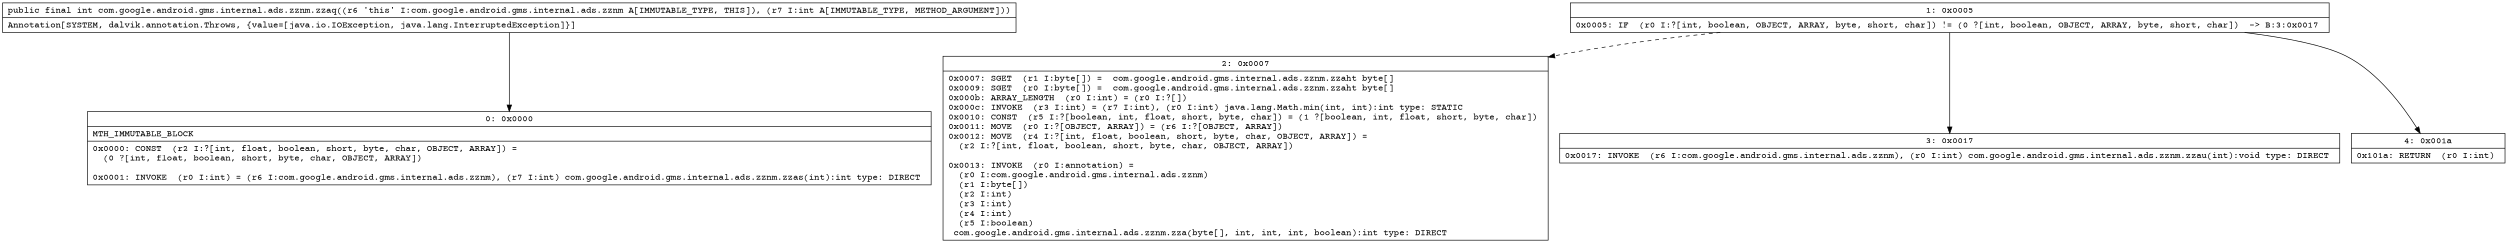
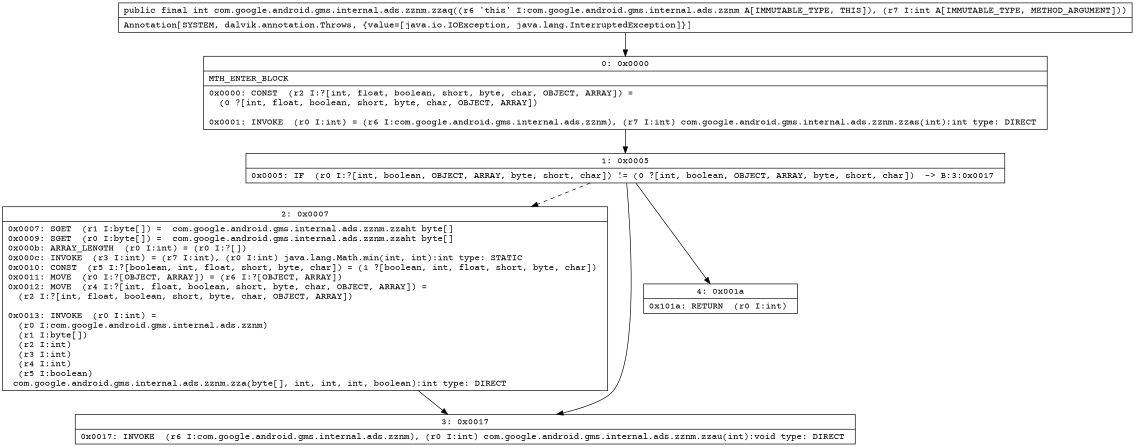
(143, 133) -> (249, 78)
none -> (625, 138)
(1044, 165) -> (85, 315)
none -> (430, 400)
